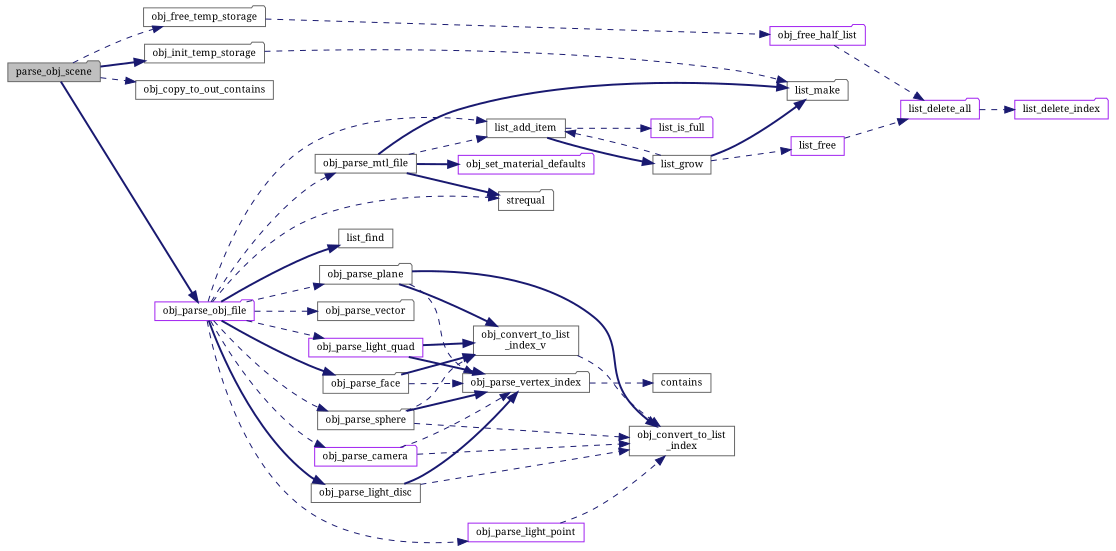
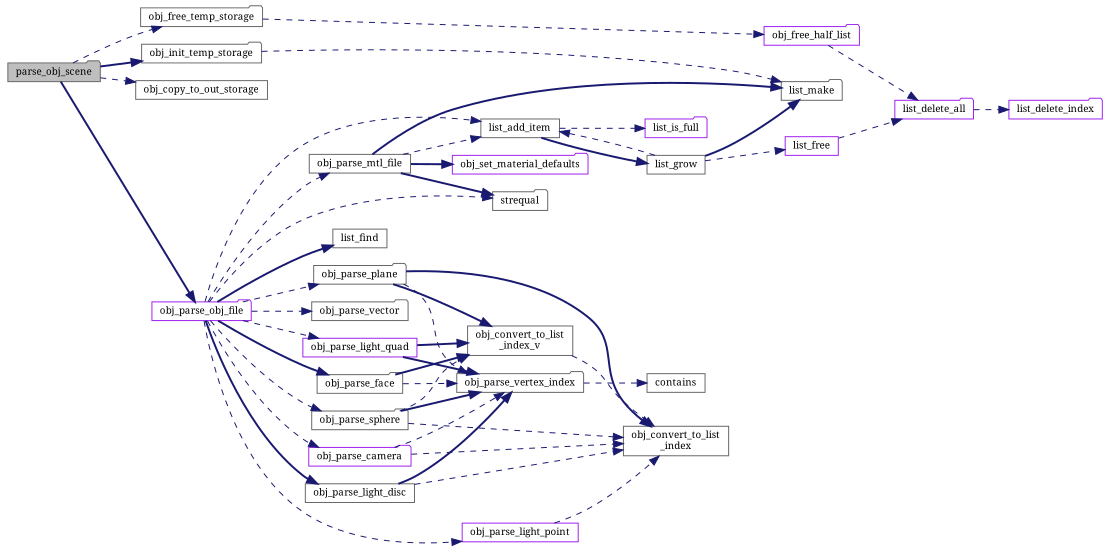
(205, 90) -> (202, 90)
